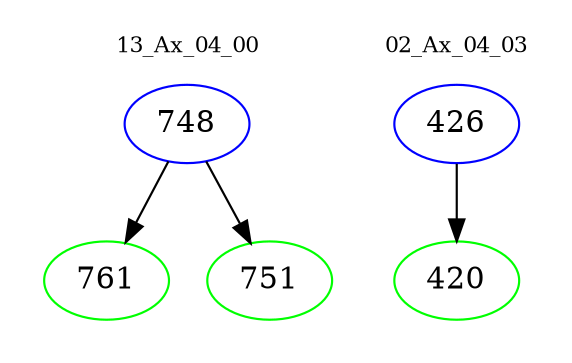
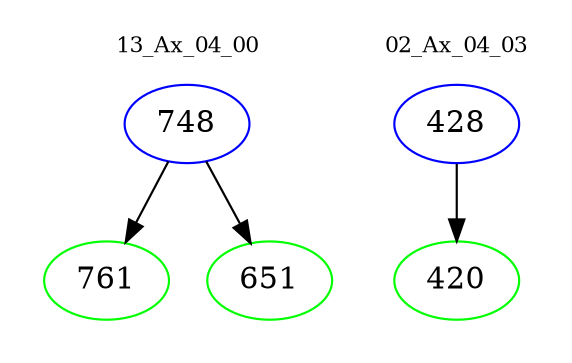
(457, 124) -> (457, 124)
(270, 281) -> (270, 281)
